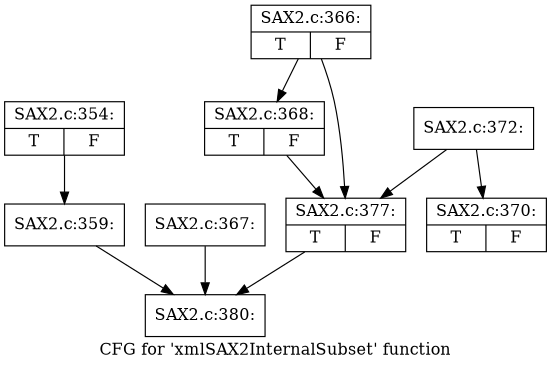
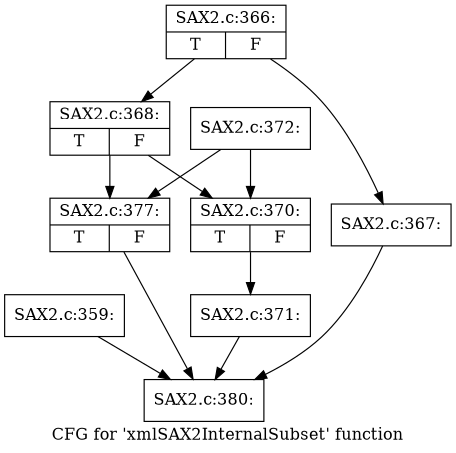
(338, 122) -> (335, 118)
(65, 128) -> none
none -> (174, 172)
none -> (251, 316)
